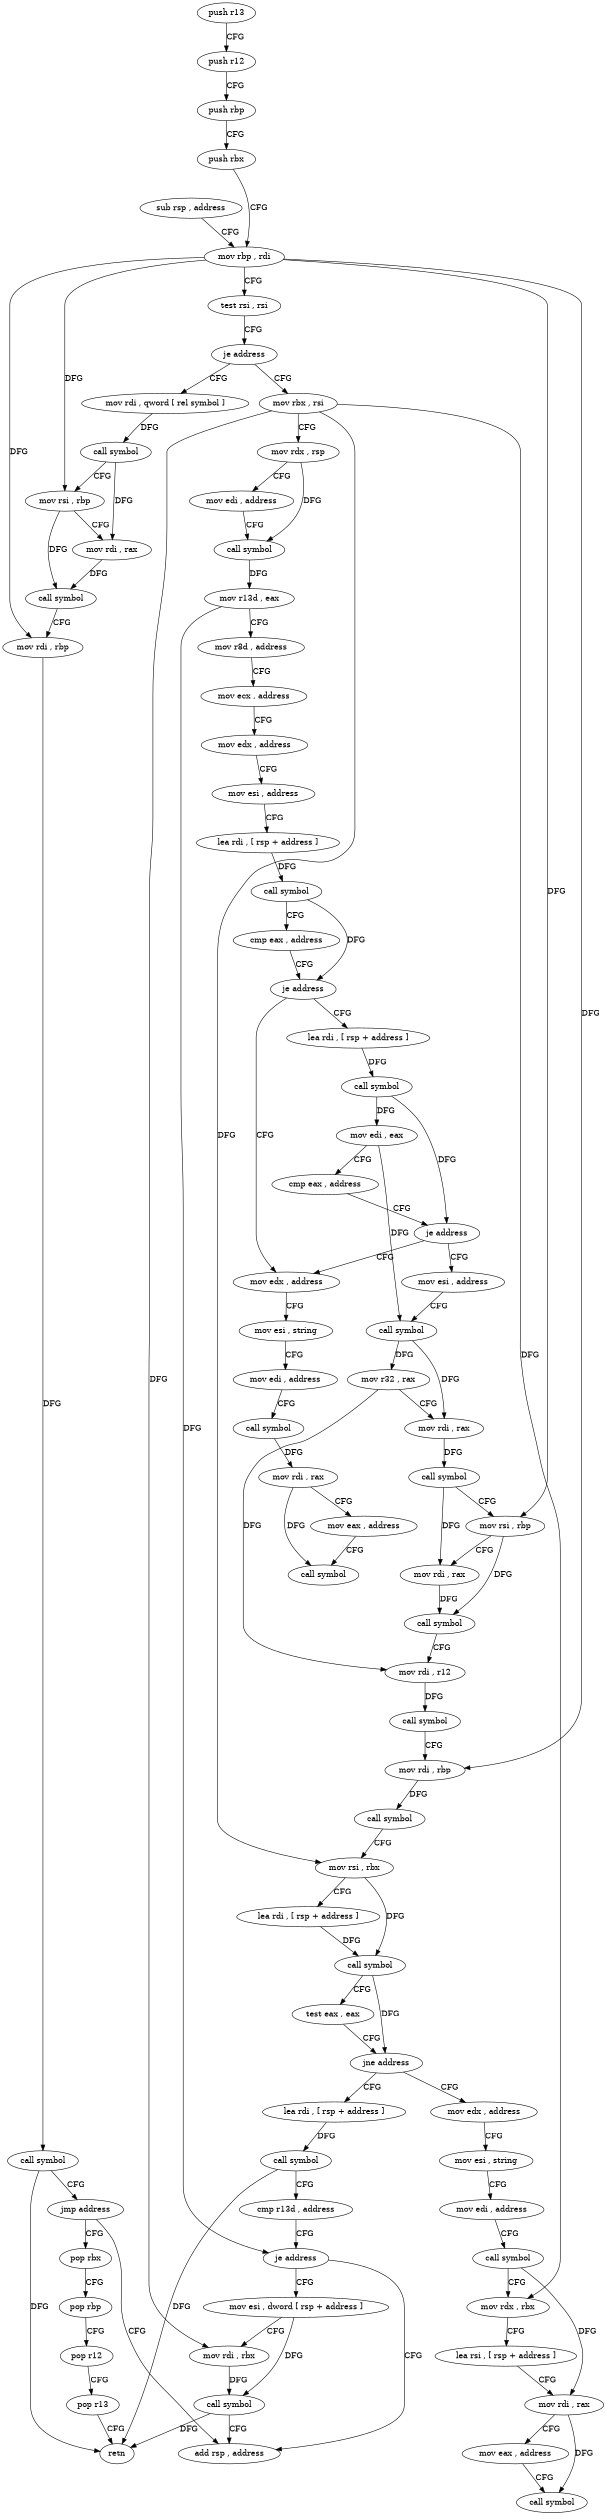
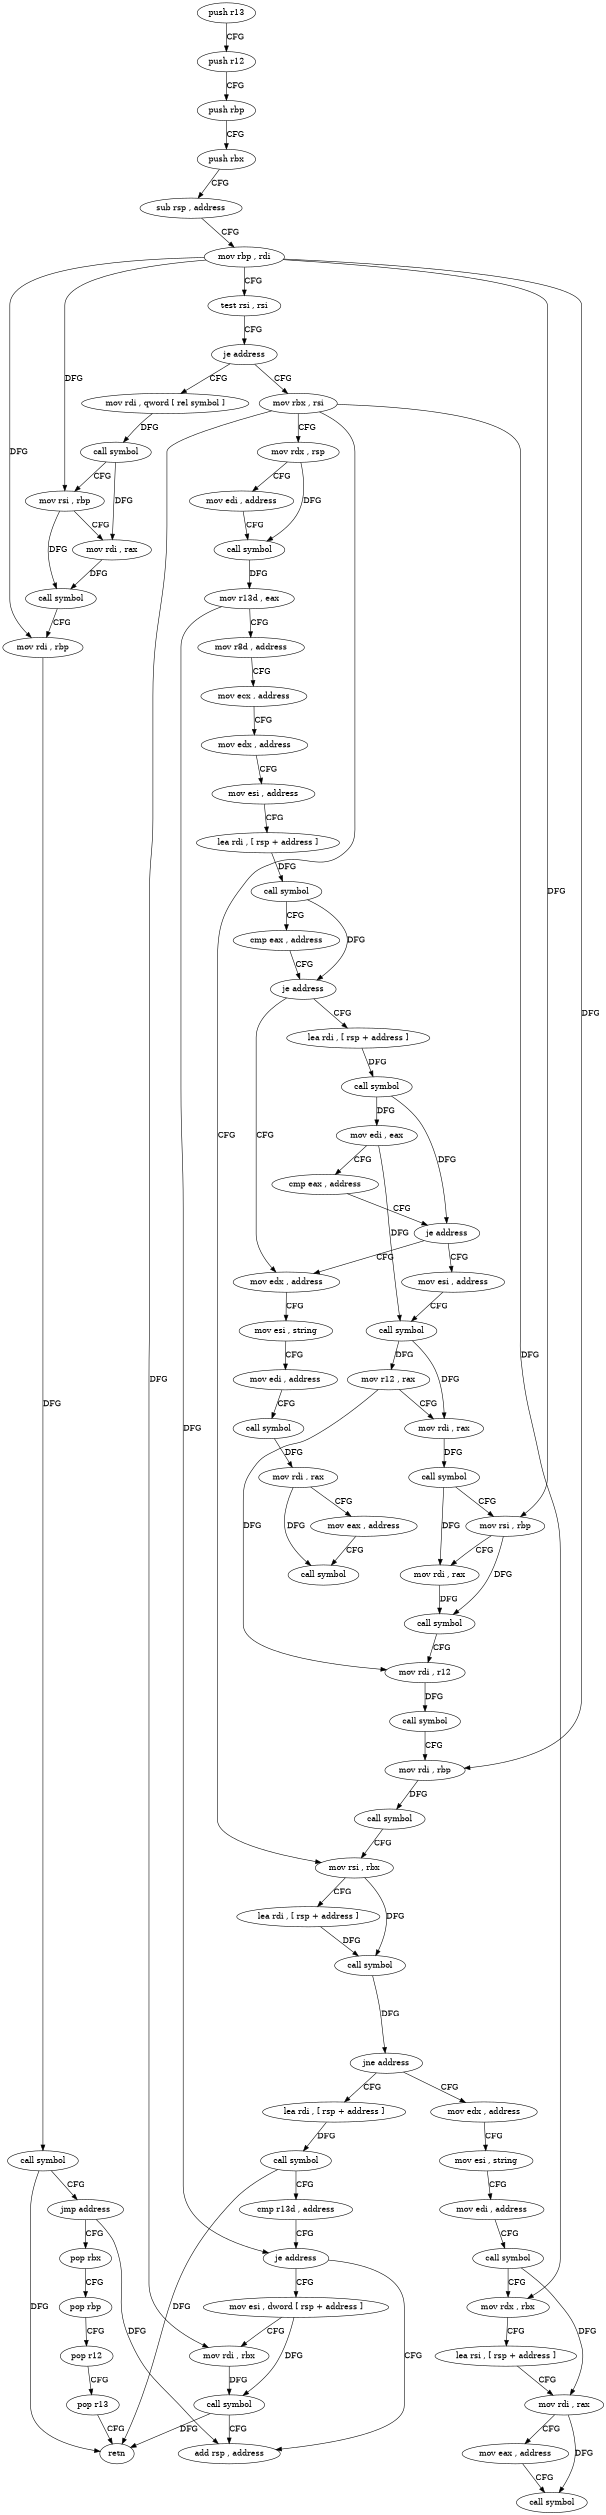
(248, 204) -> (210, 181)
(227, 1136) -> (227, 1136)
(389, 1380) -> (389, 1380)
(333, 2014) -> none
(137, 2332) -> (137, 2332)
